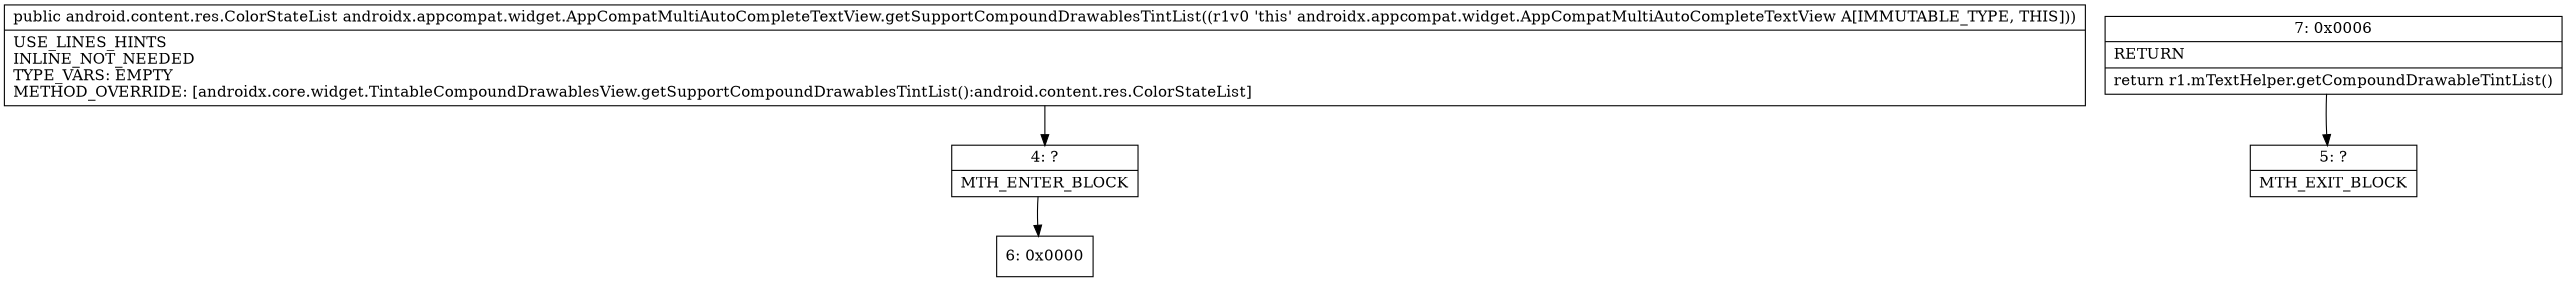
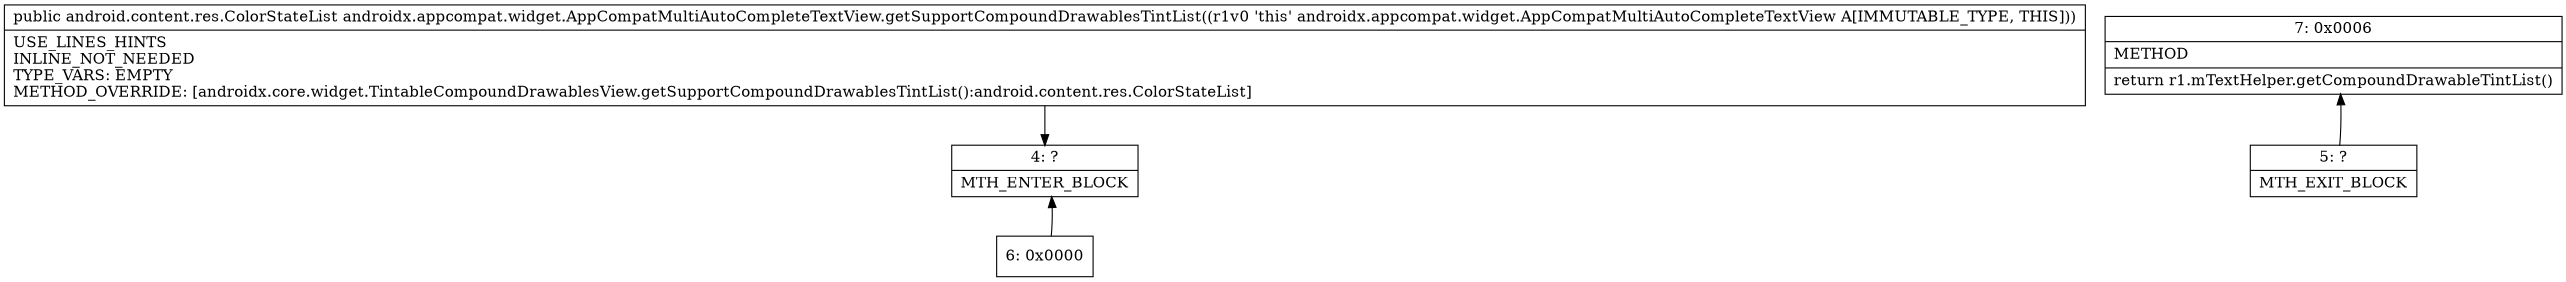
(2149, 54) -> (2152, 54)
(2326, 114) -> (2341, 125)
(1037, 211) -> (1052, 222)
